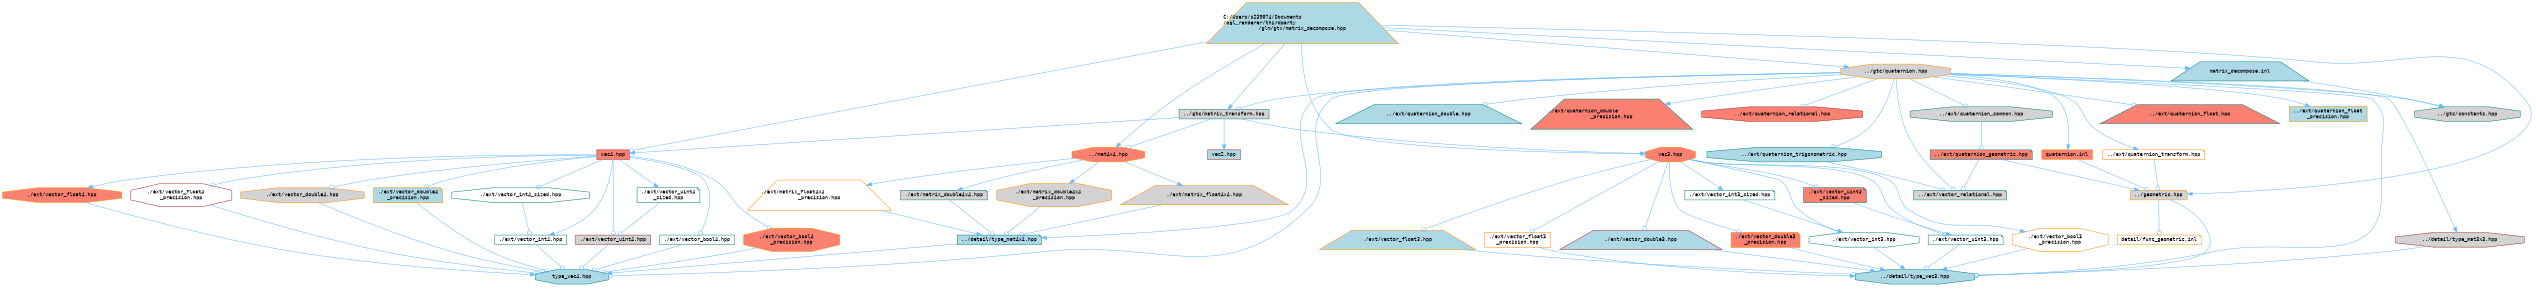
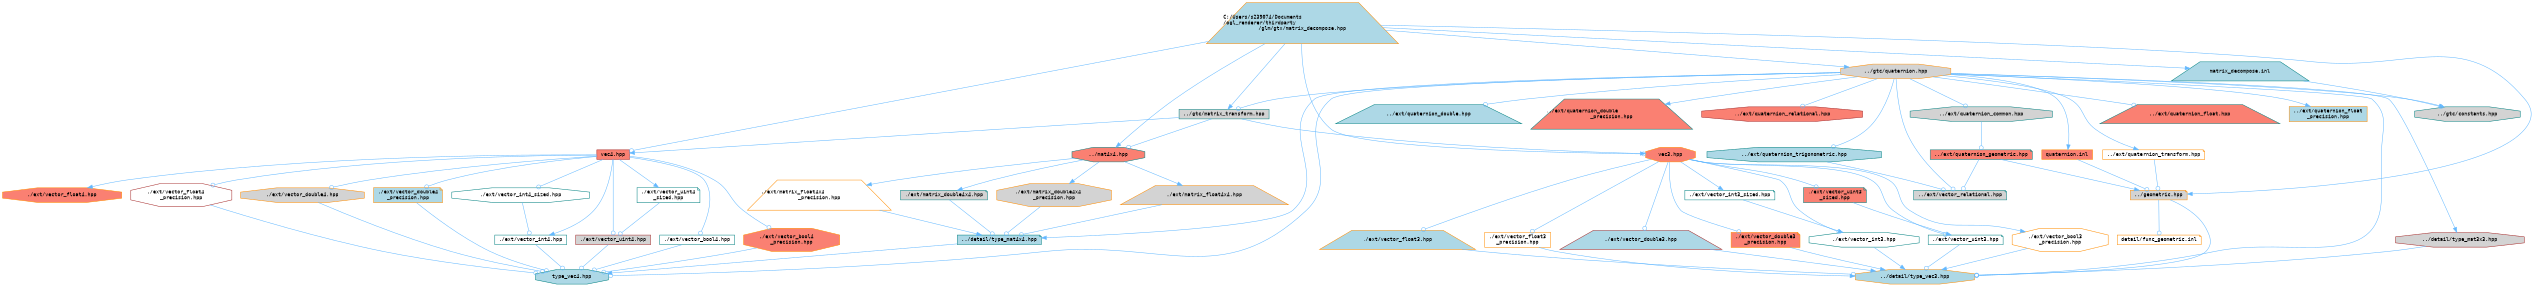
(1108, 155) -> (1108, 155)
(1224, 155) -> none
(305, 253) -> none
(1915, 277) -> (1915, 277)
